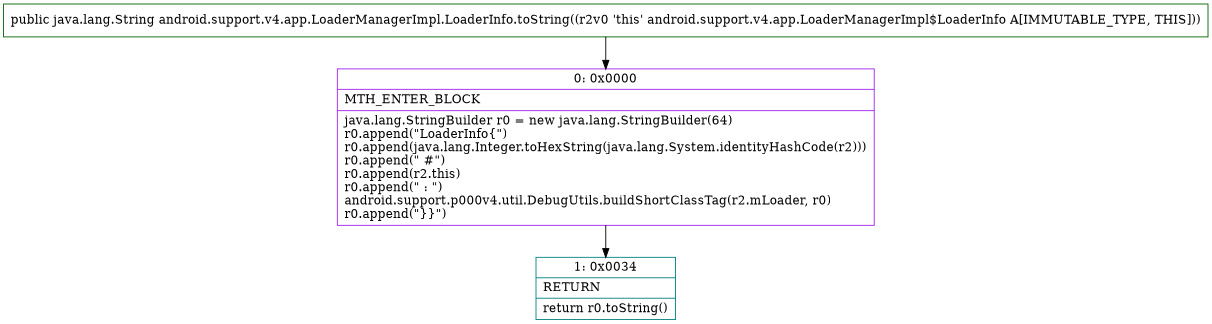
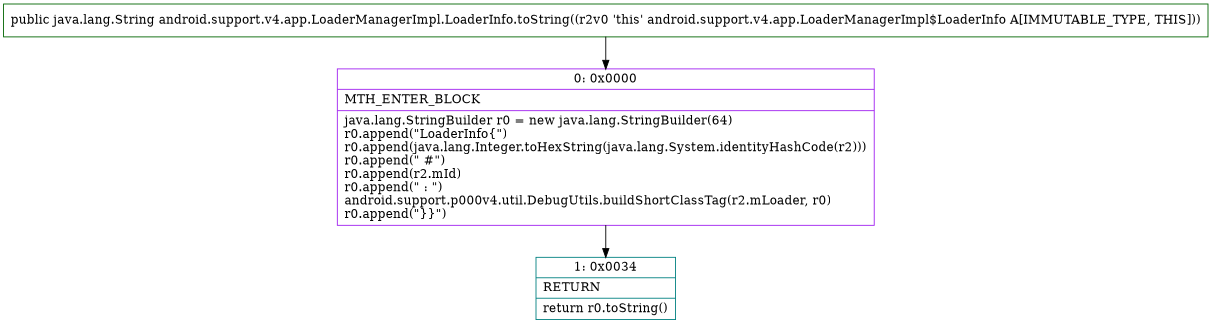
(403, 174) -> (403, 174)
